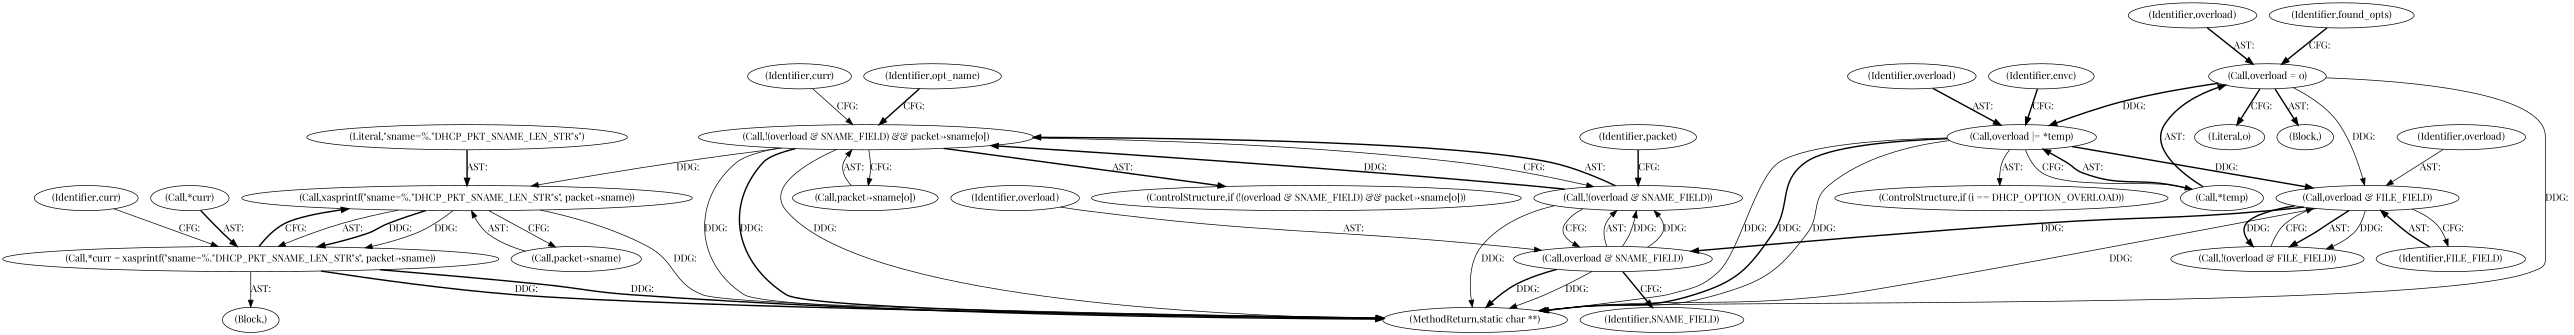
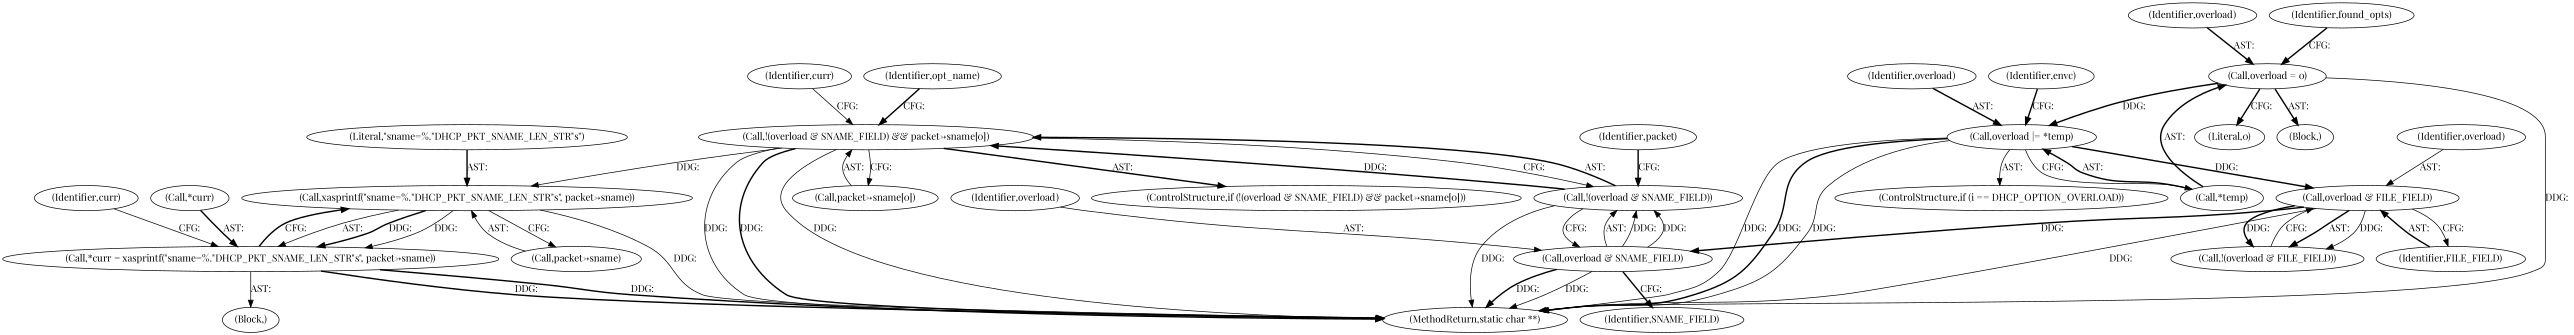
(2339, 124) -> none
